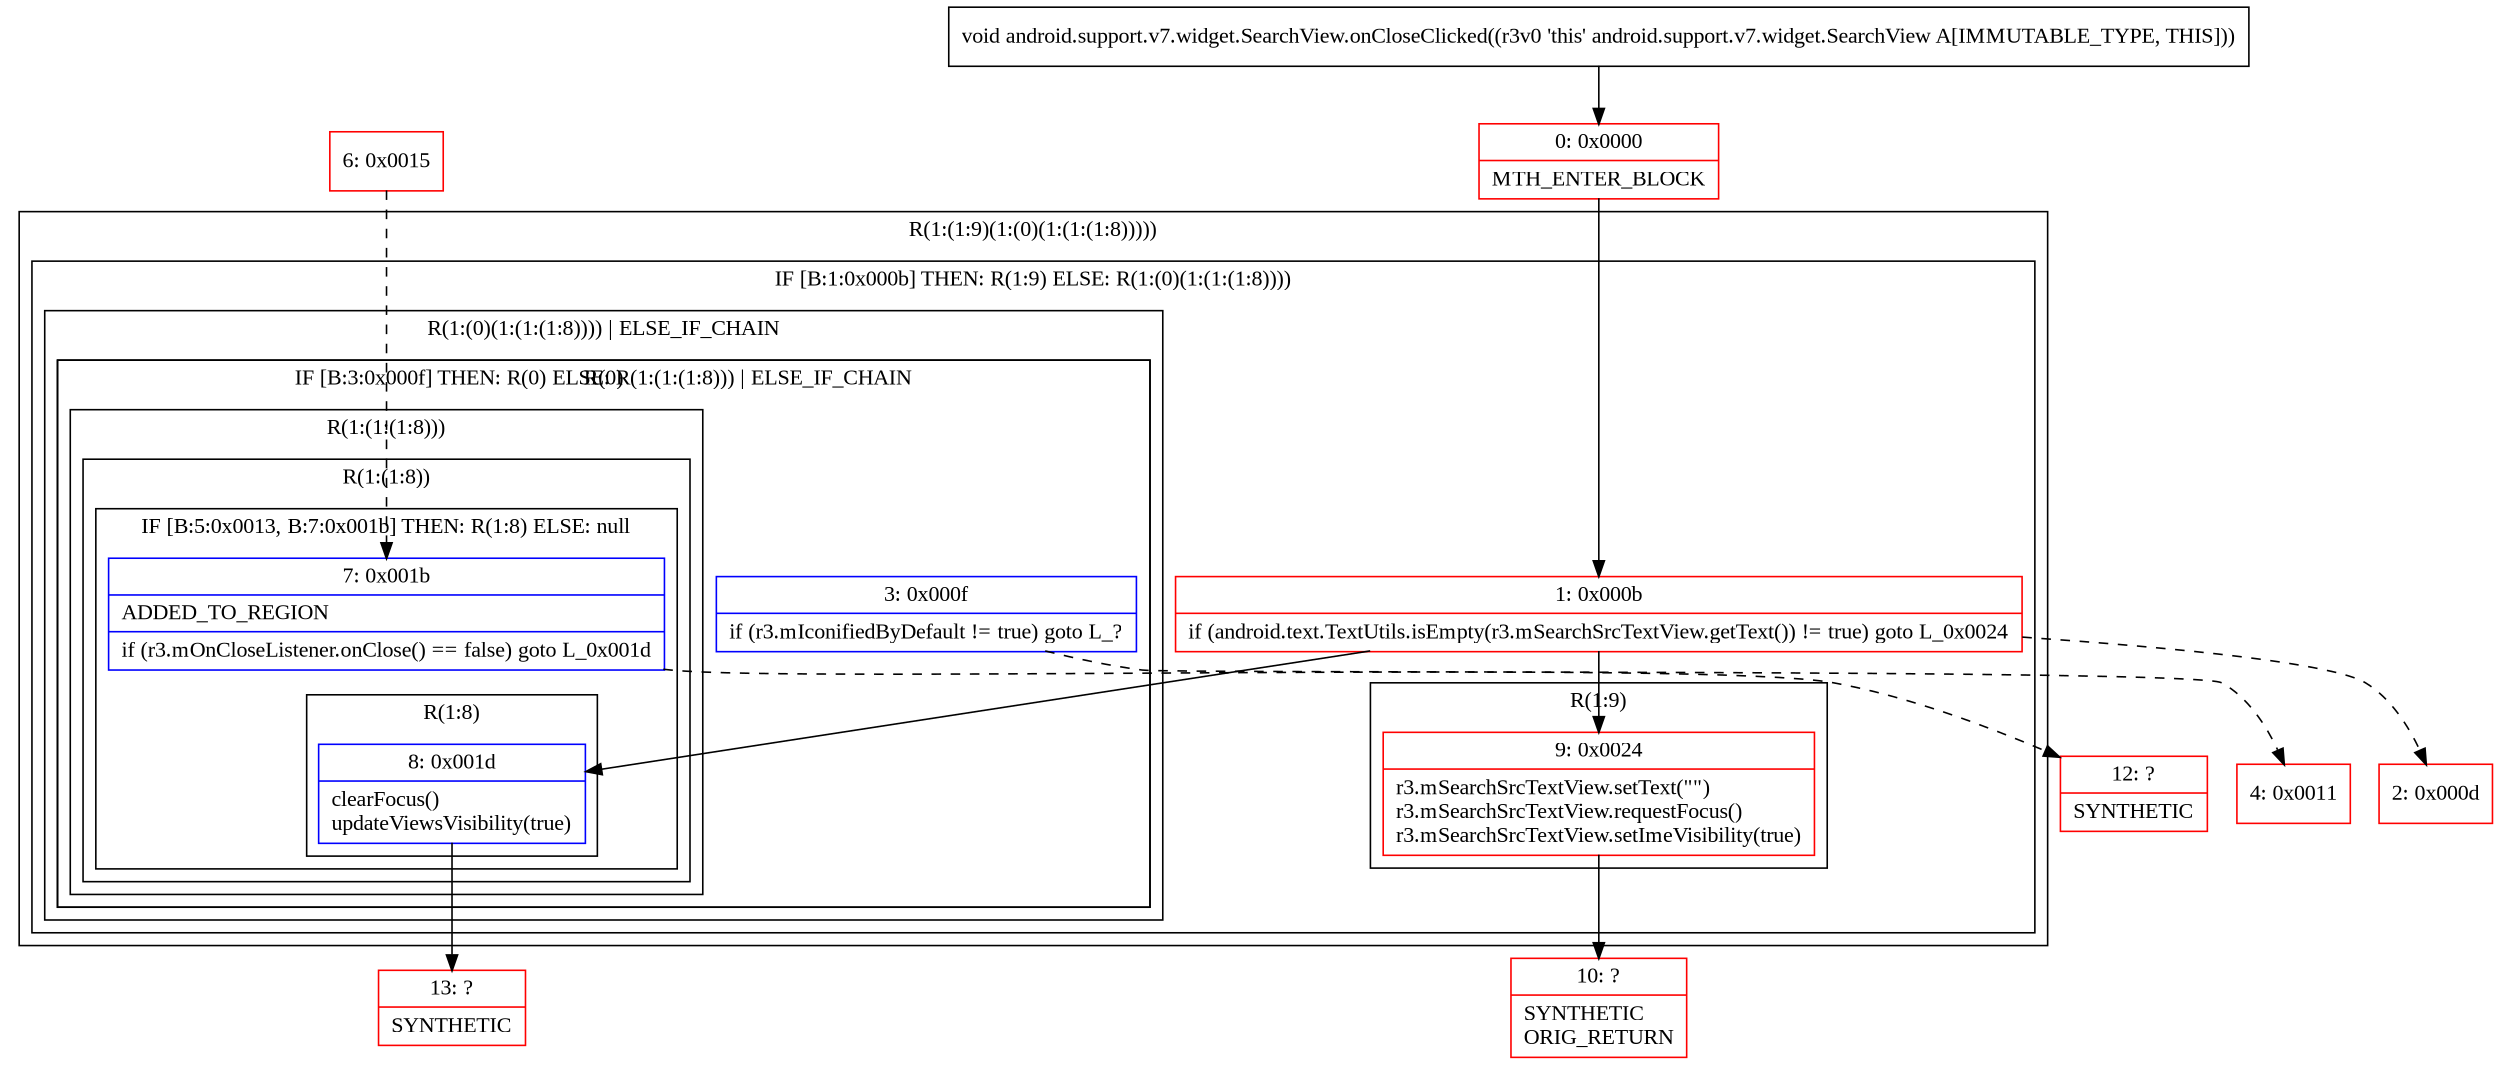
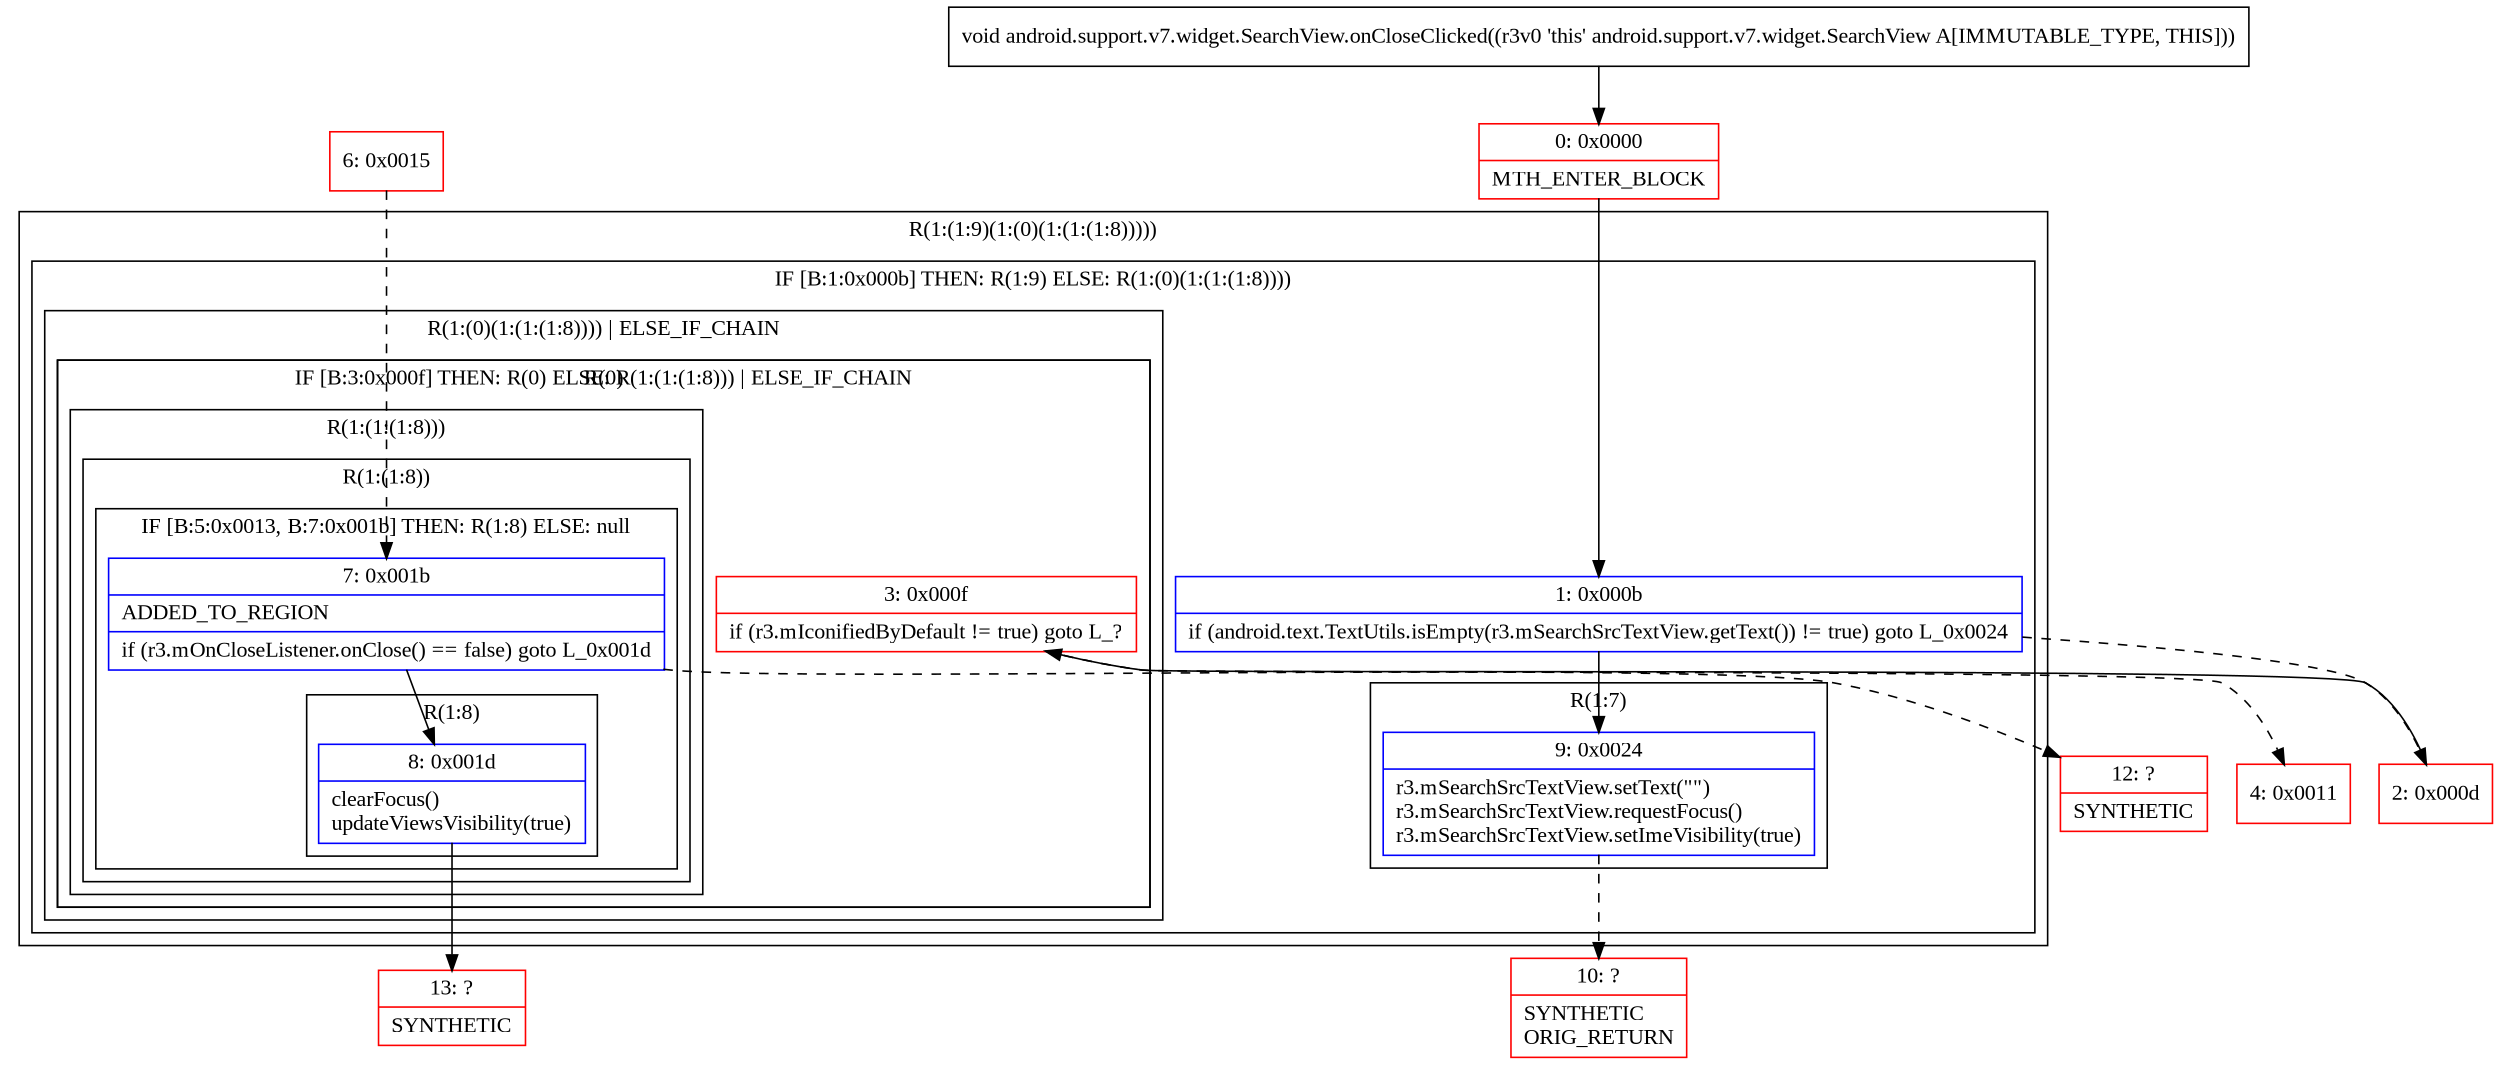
(926, 614) -> (926, 614)
(1599, 614) -> (1599, 614)
none -> (1765, 672)
(1599, 701) -> (1599, 701)
(986, 710) -> (420, 706)
(1599, 794) -> (1599, 794)
(1599, 898) -> (1599, 898)
